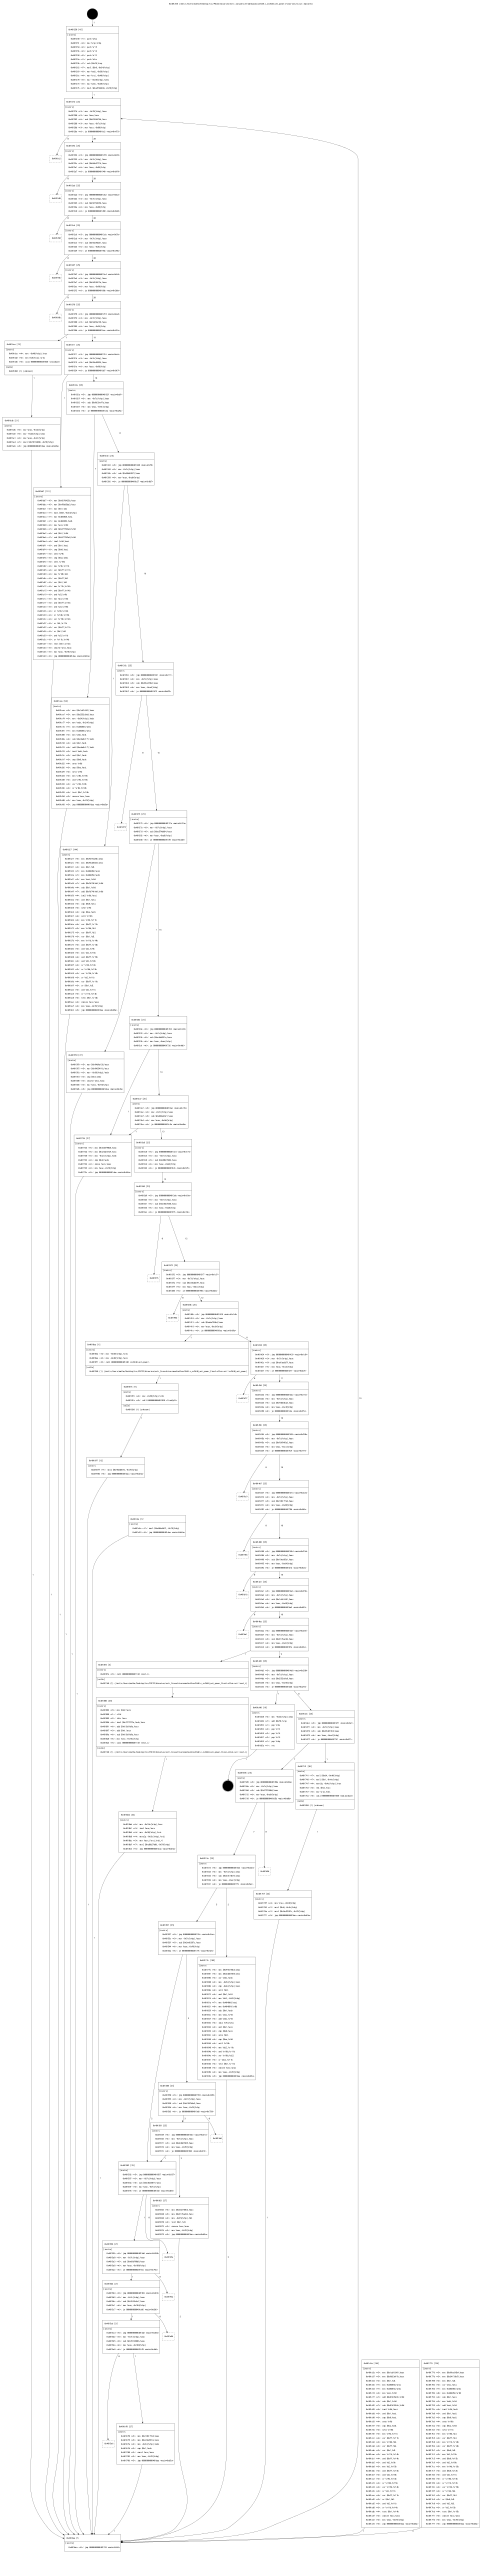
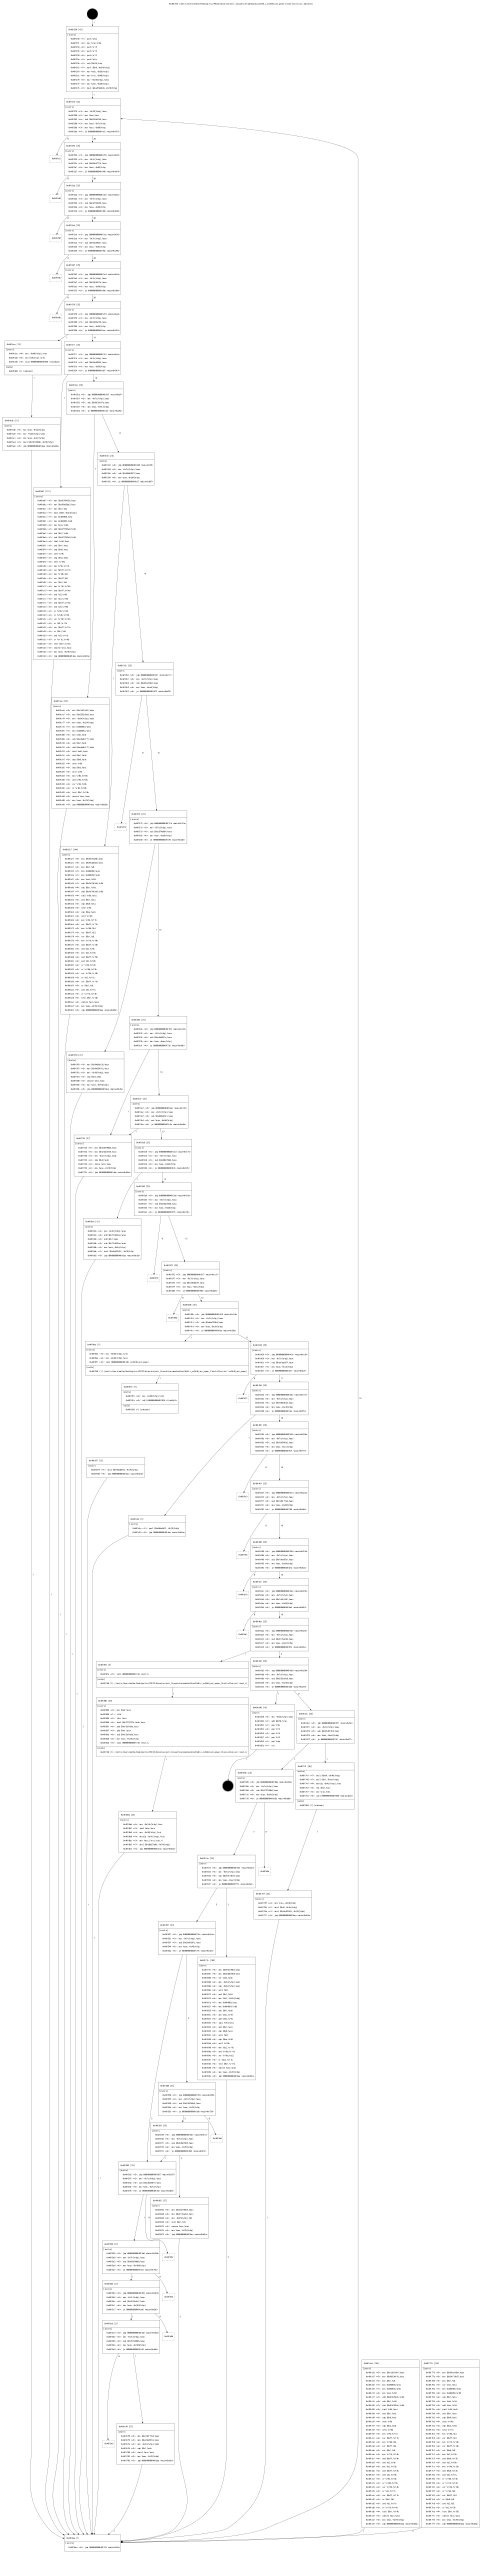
none -> (112, 1239)
(132, 1435) -> none
none -> (208, 1462)
